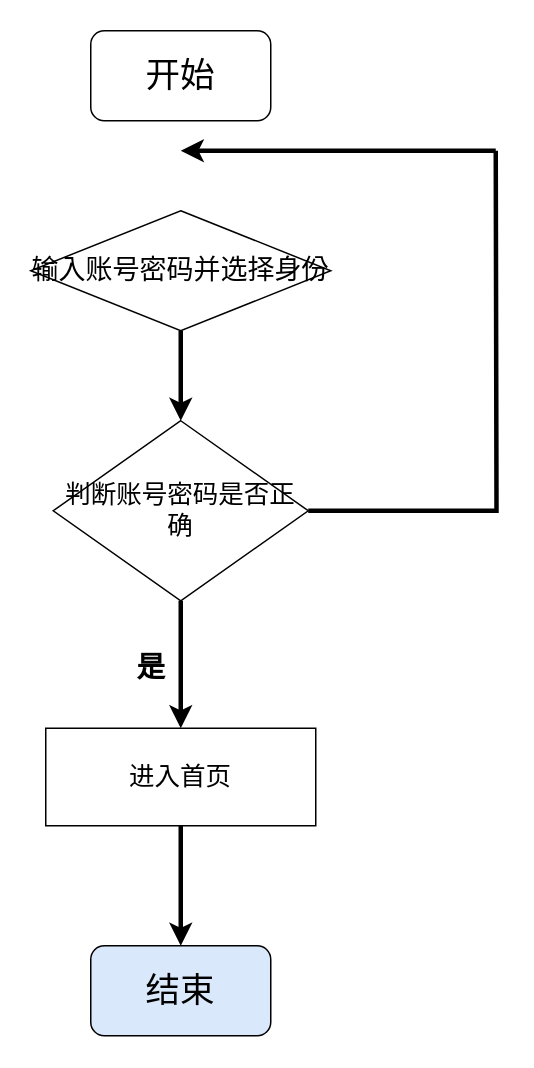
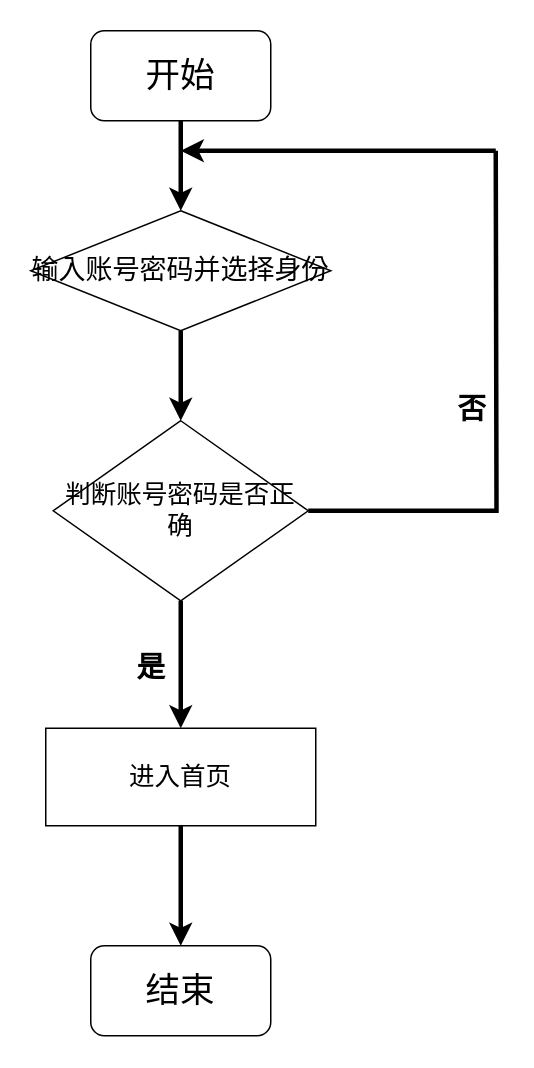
none -> (181, 158)
none -> (472, 410)
(181, 991) -> (181, 991)
